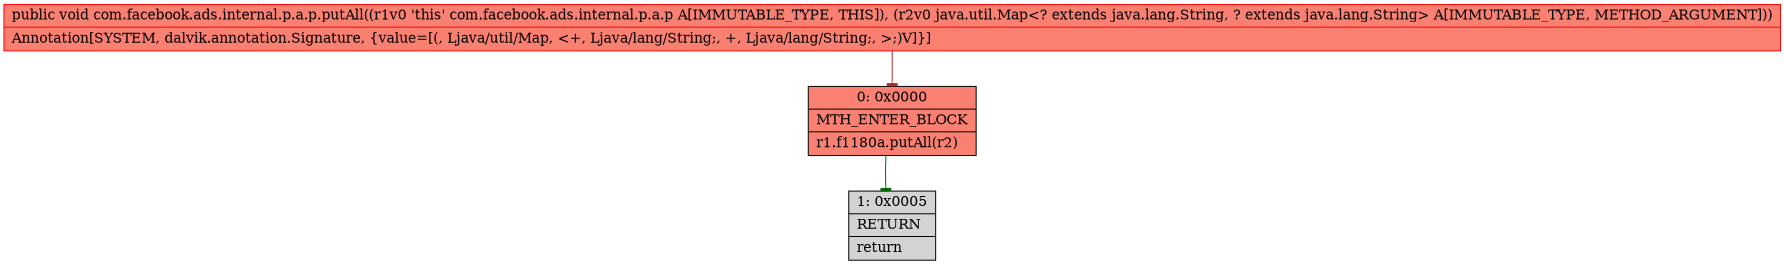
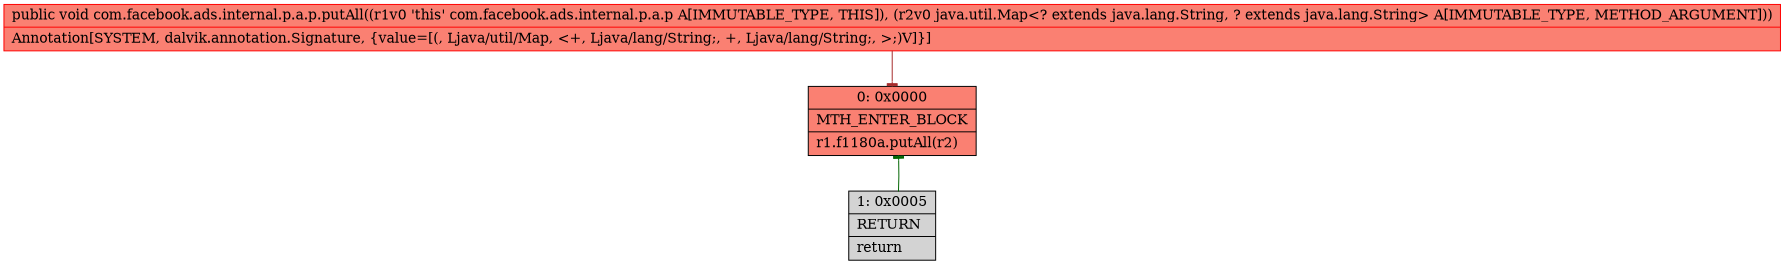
(886, 171) -> (899, 176)
